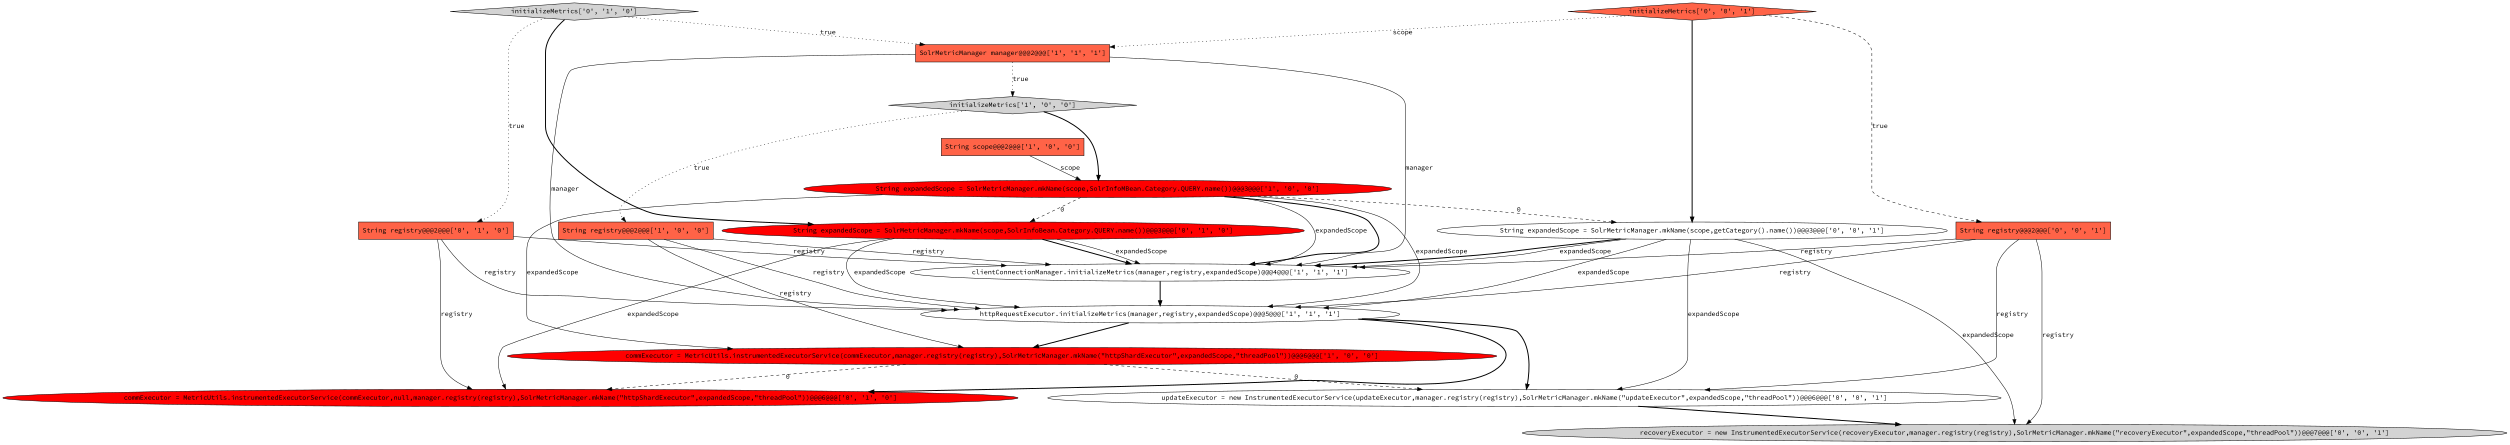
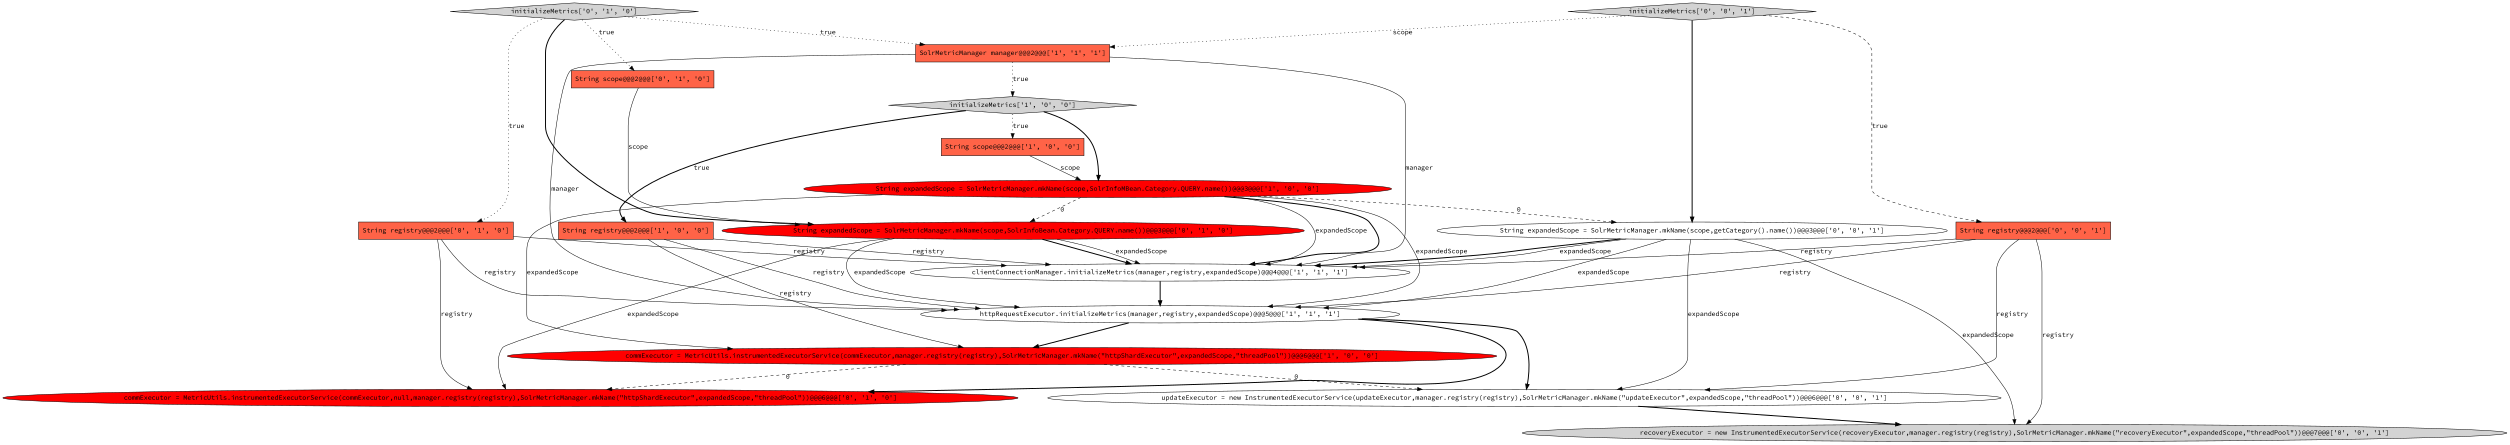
(1692, 12) -> (1692, 12)
none -> (643, 79)
none -> (1013, 124)
(781, 141) -> (781, 141)
